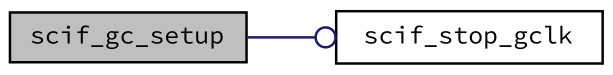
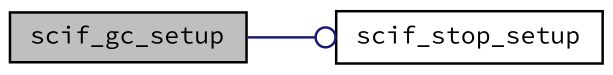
(469, 37) -> (469, 37)
